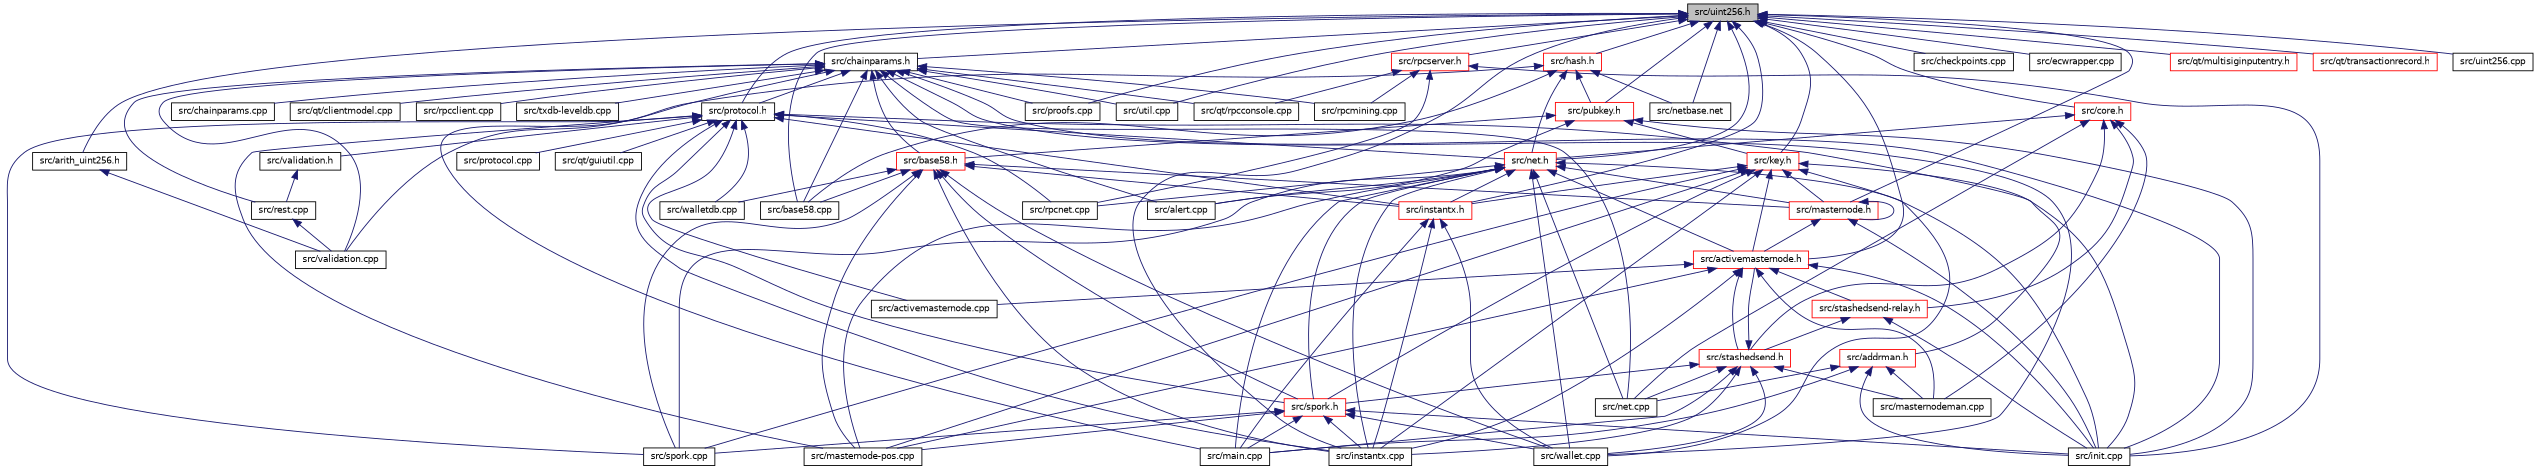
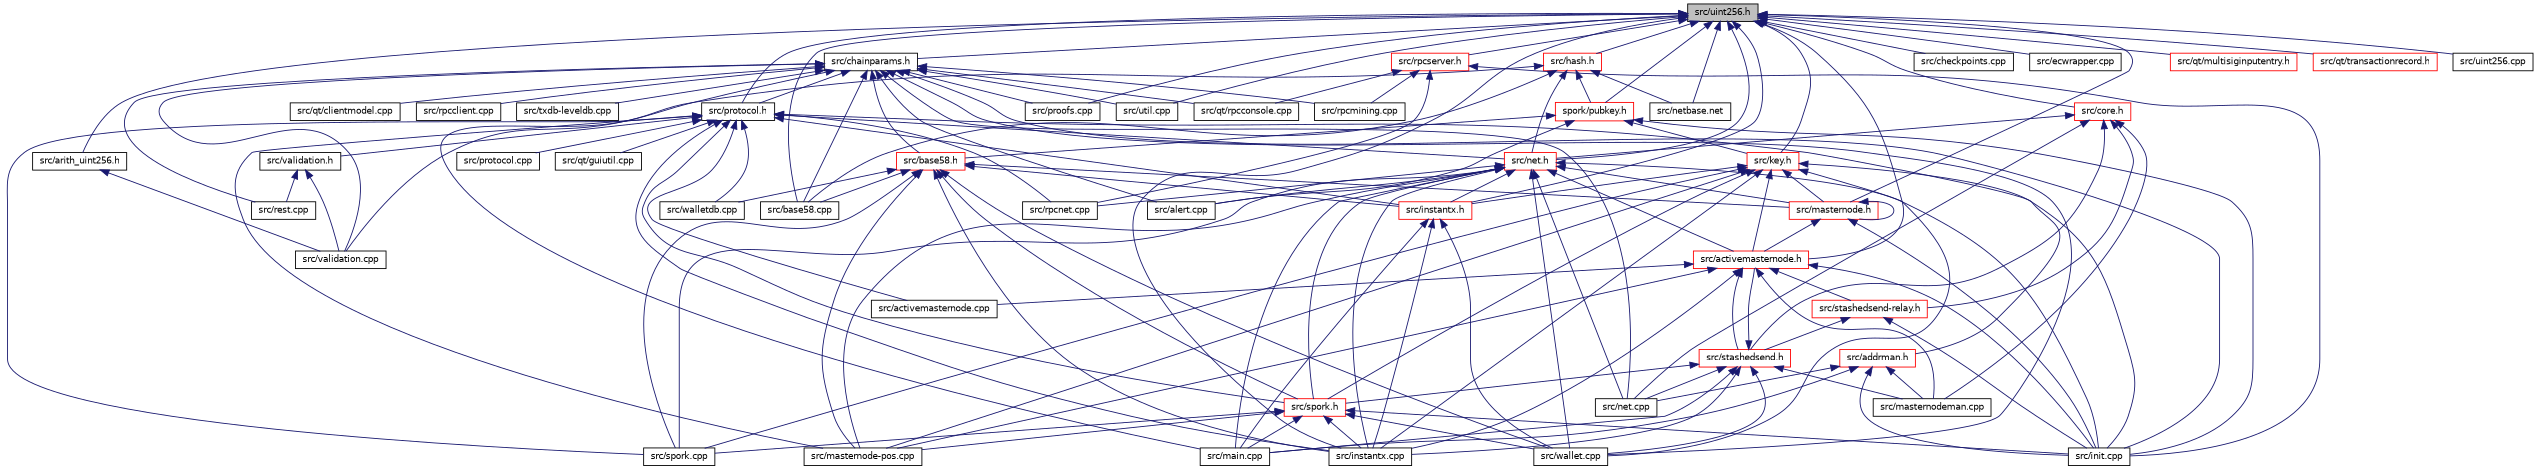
(223, 112) -> none
(1595, 112) -> (1595, 112)
(316, 238) -> (328, 213)
